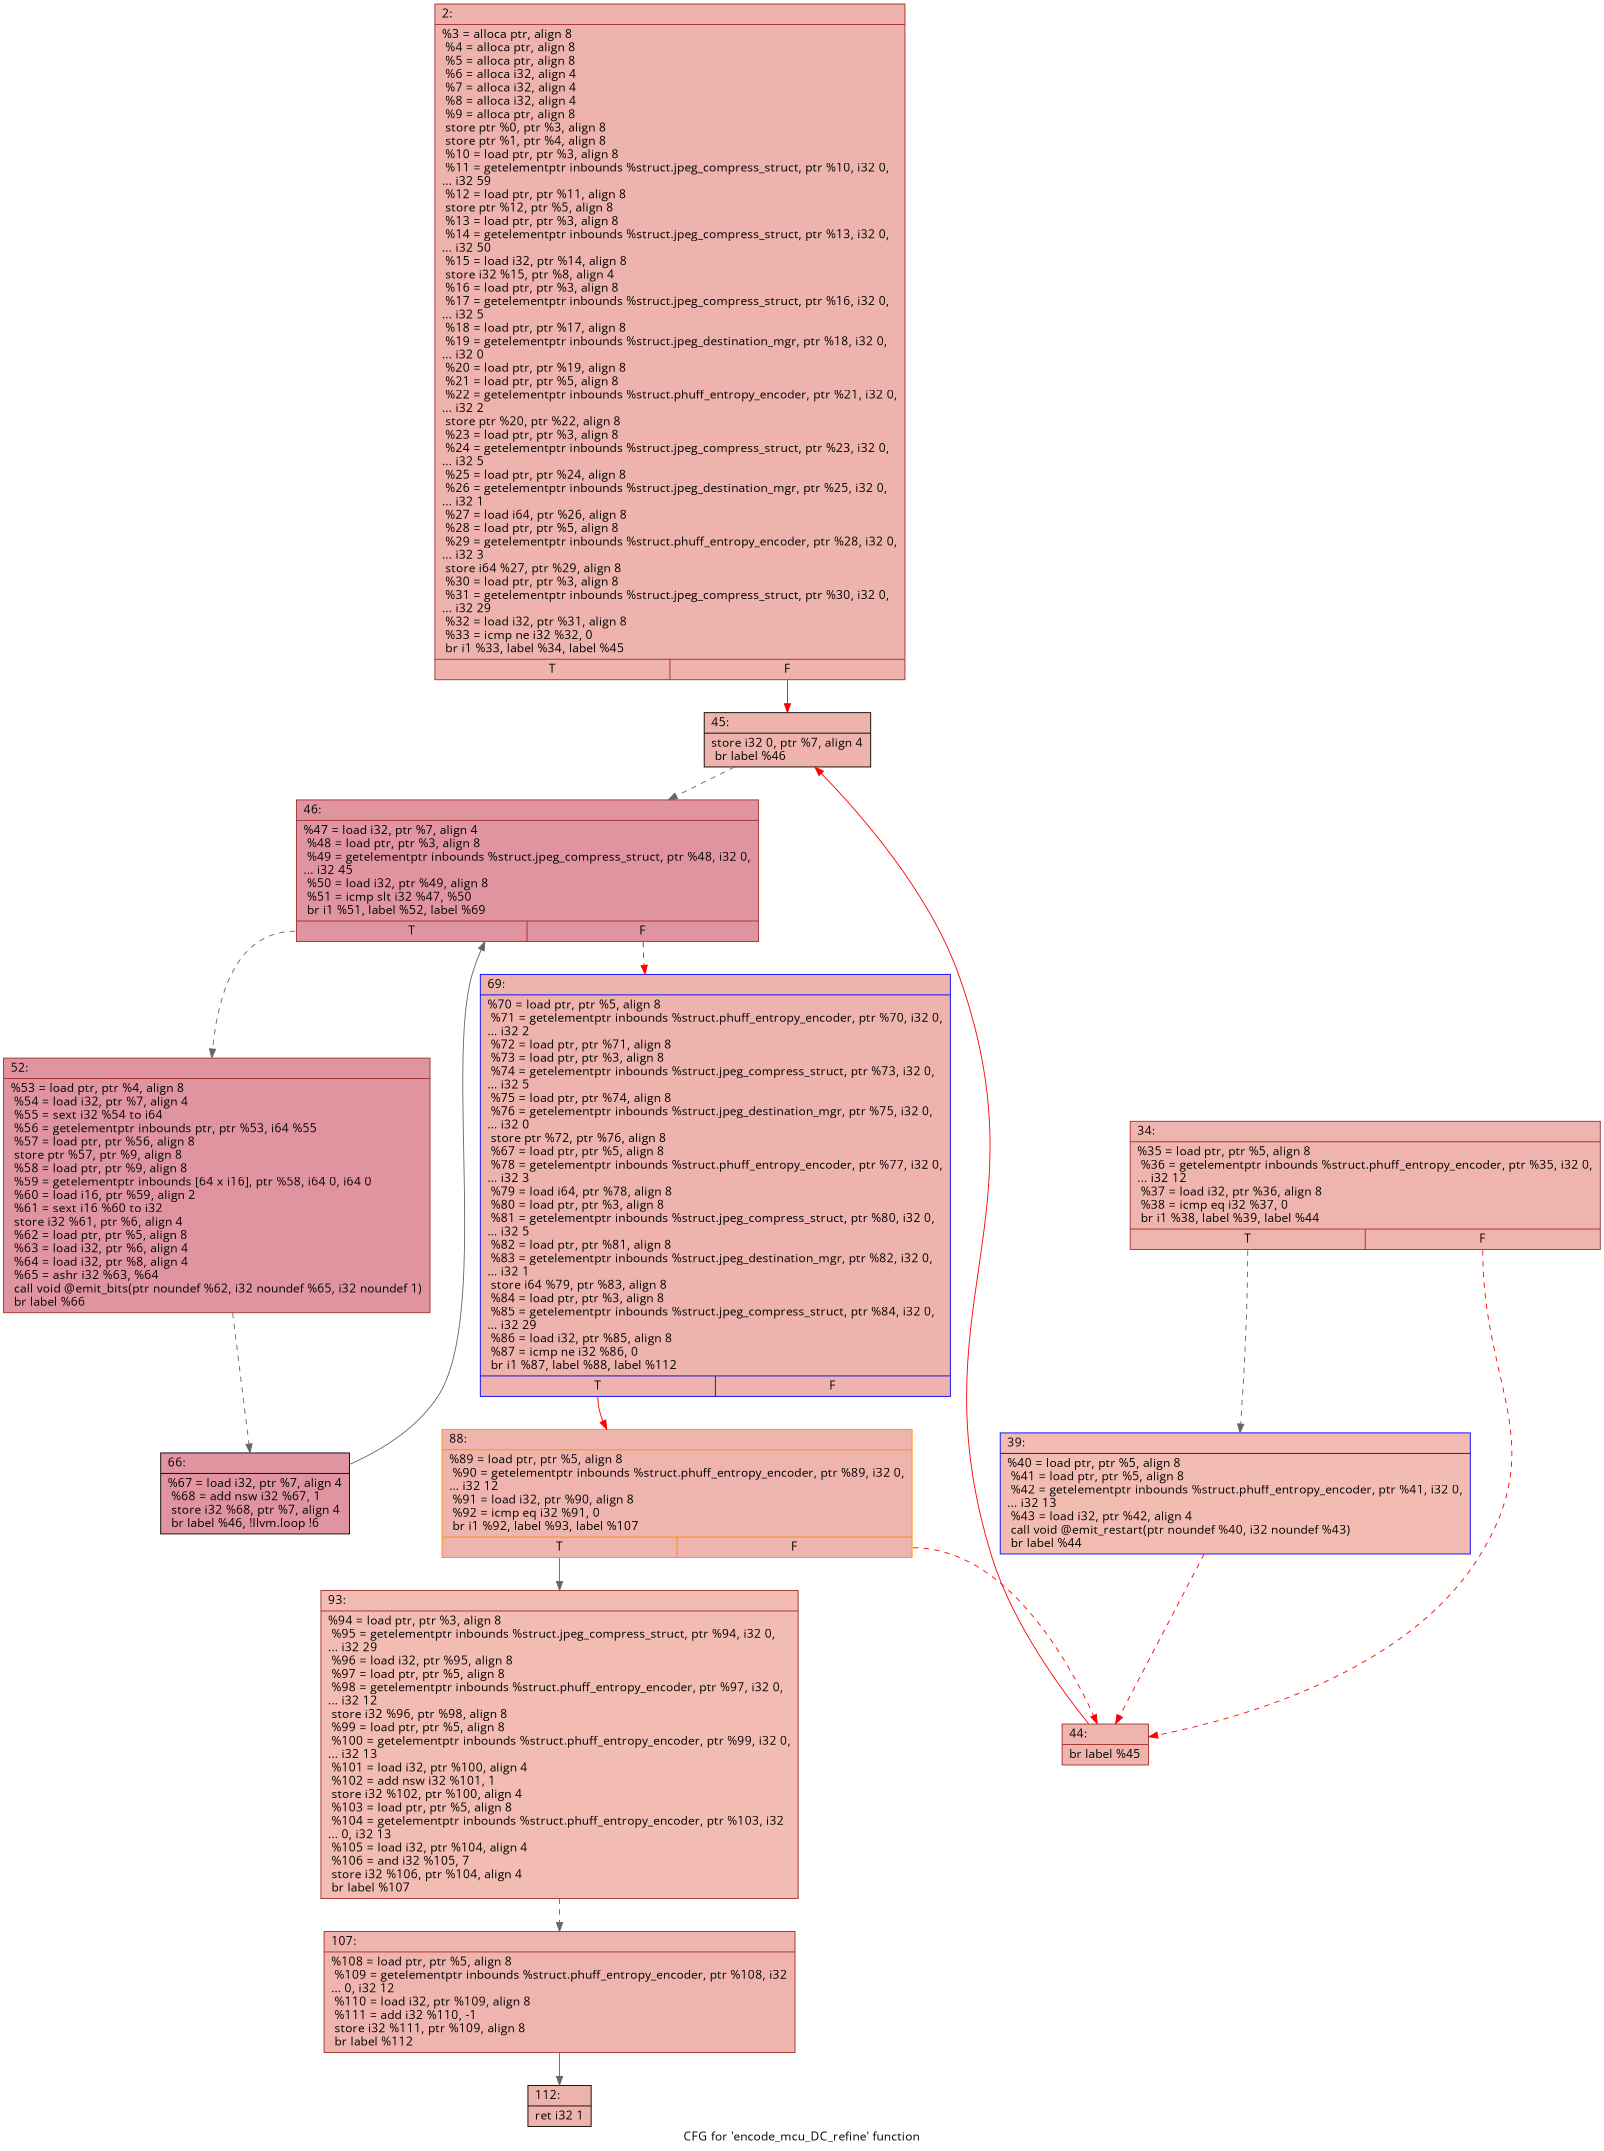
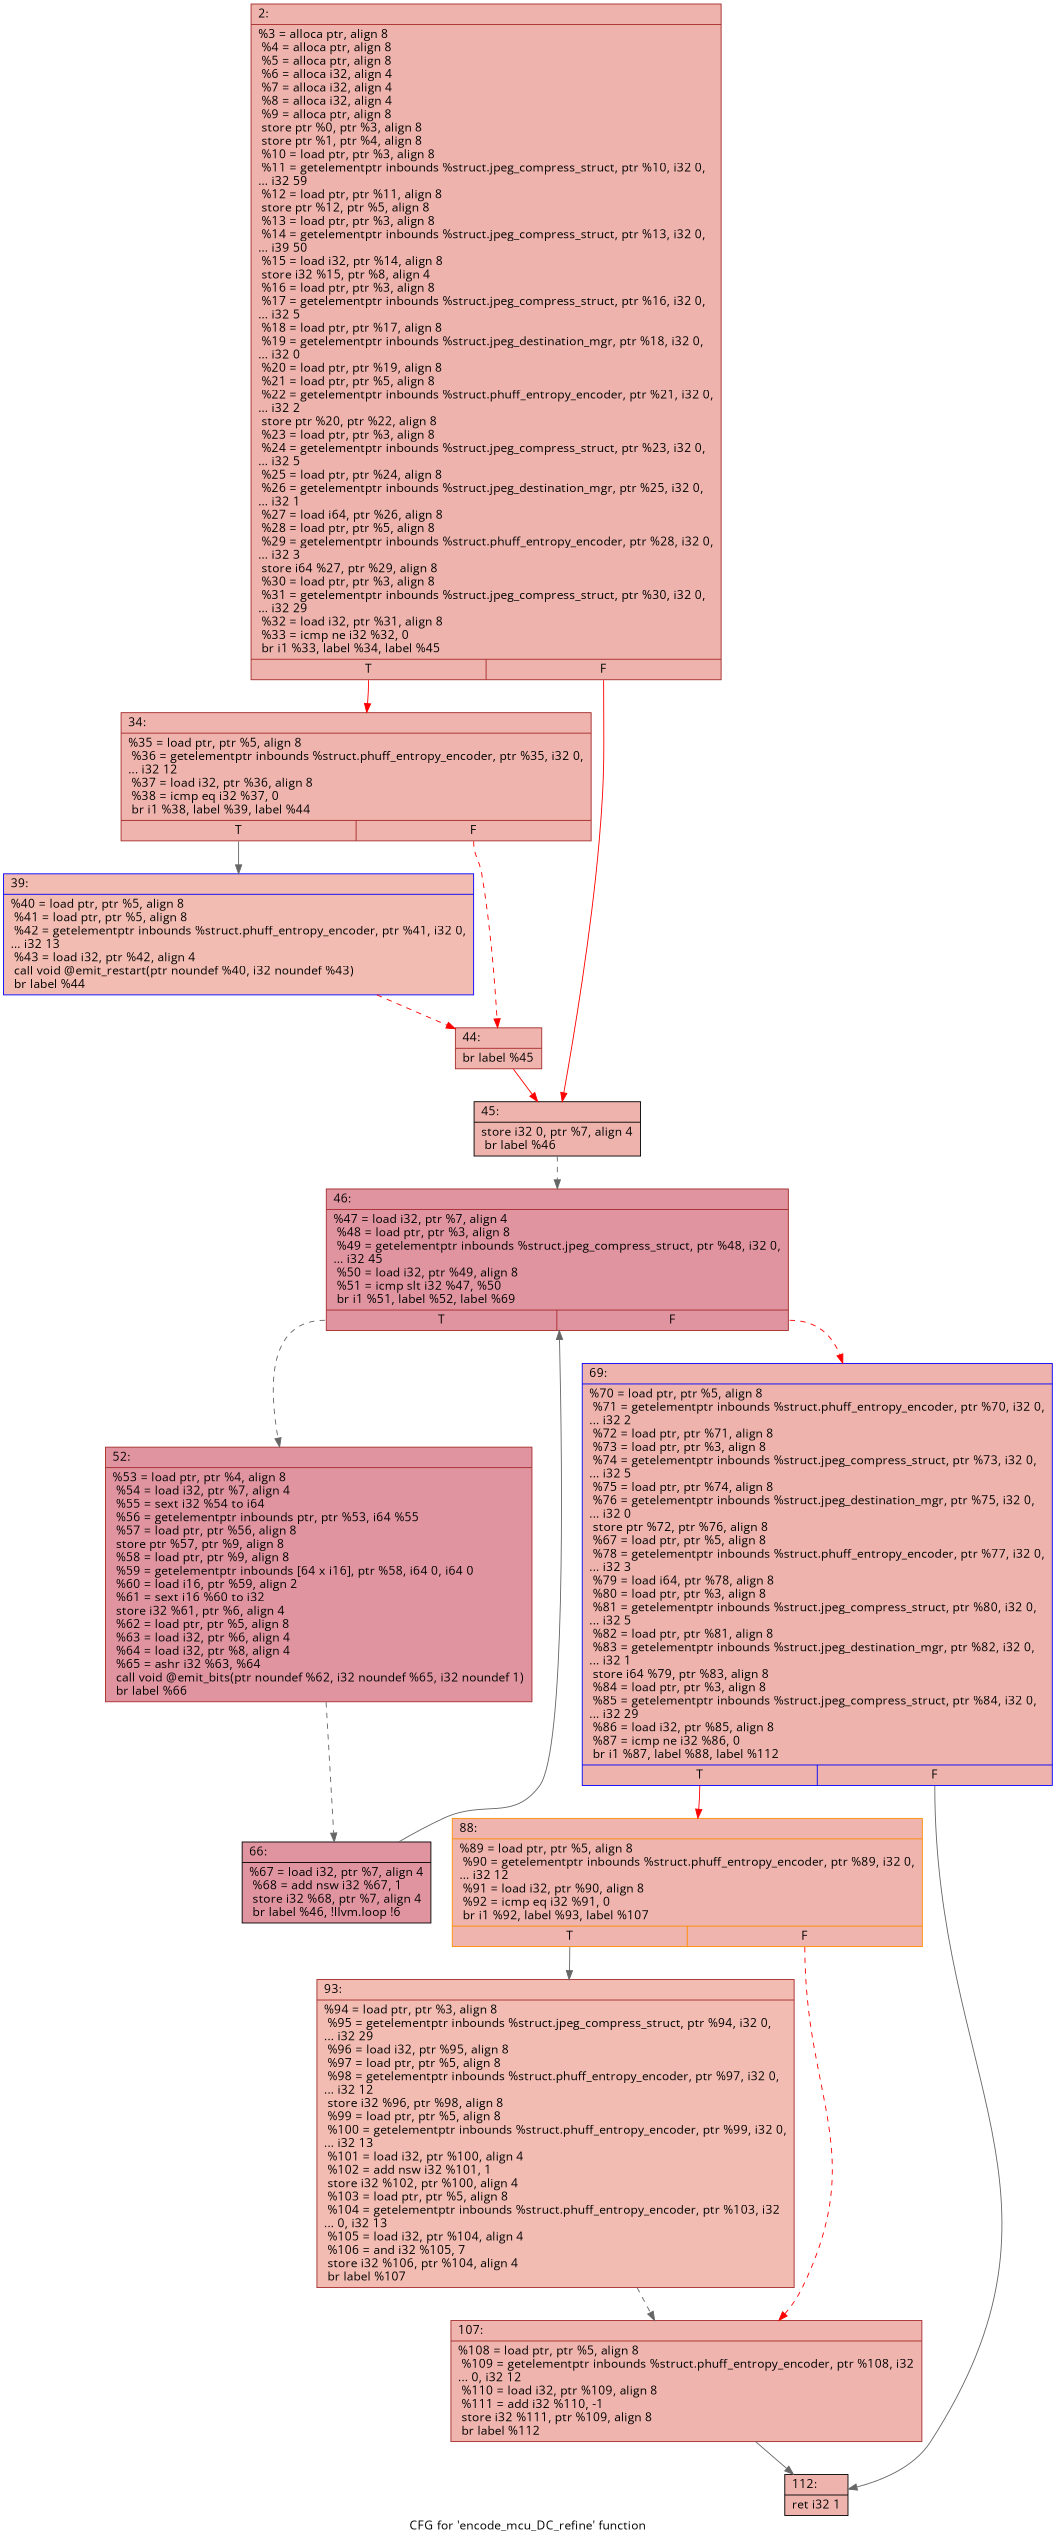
(467, 248) -> (283, 248)
none -> (368, 692)
(1246, 1337) -> (239, 853)
(1024, 1607) -> (830, 2134)
none -> (996, 2162)
